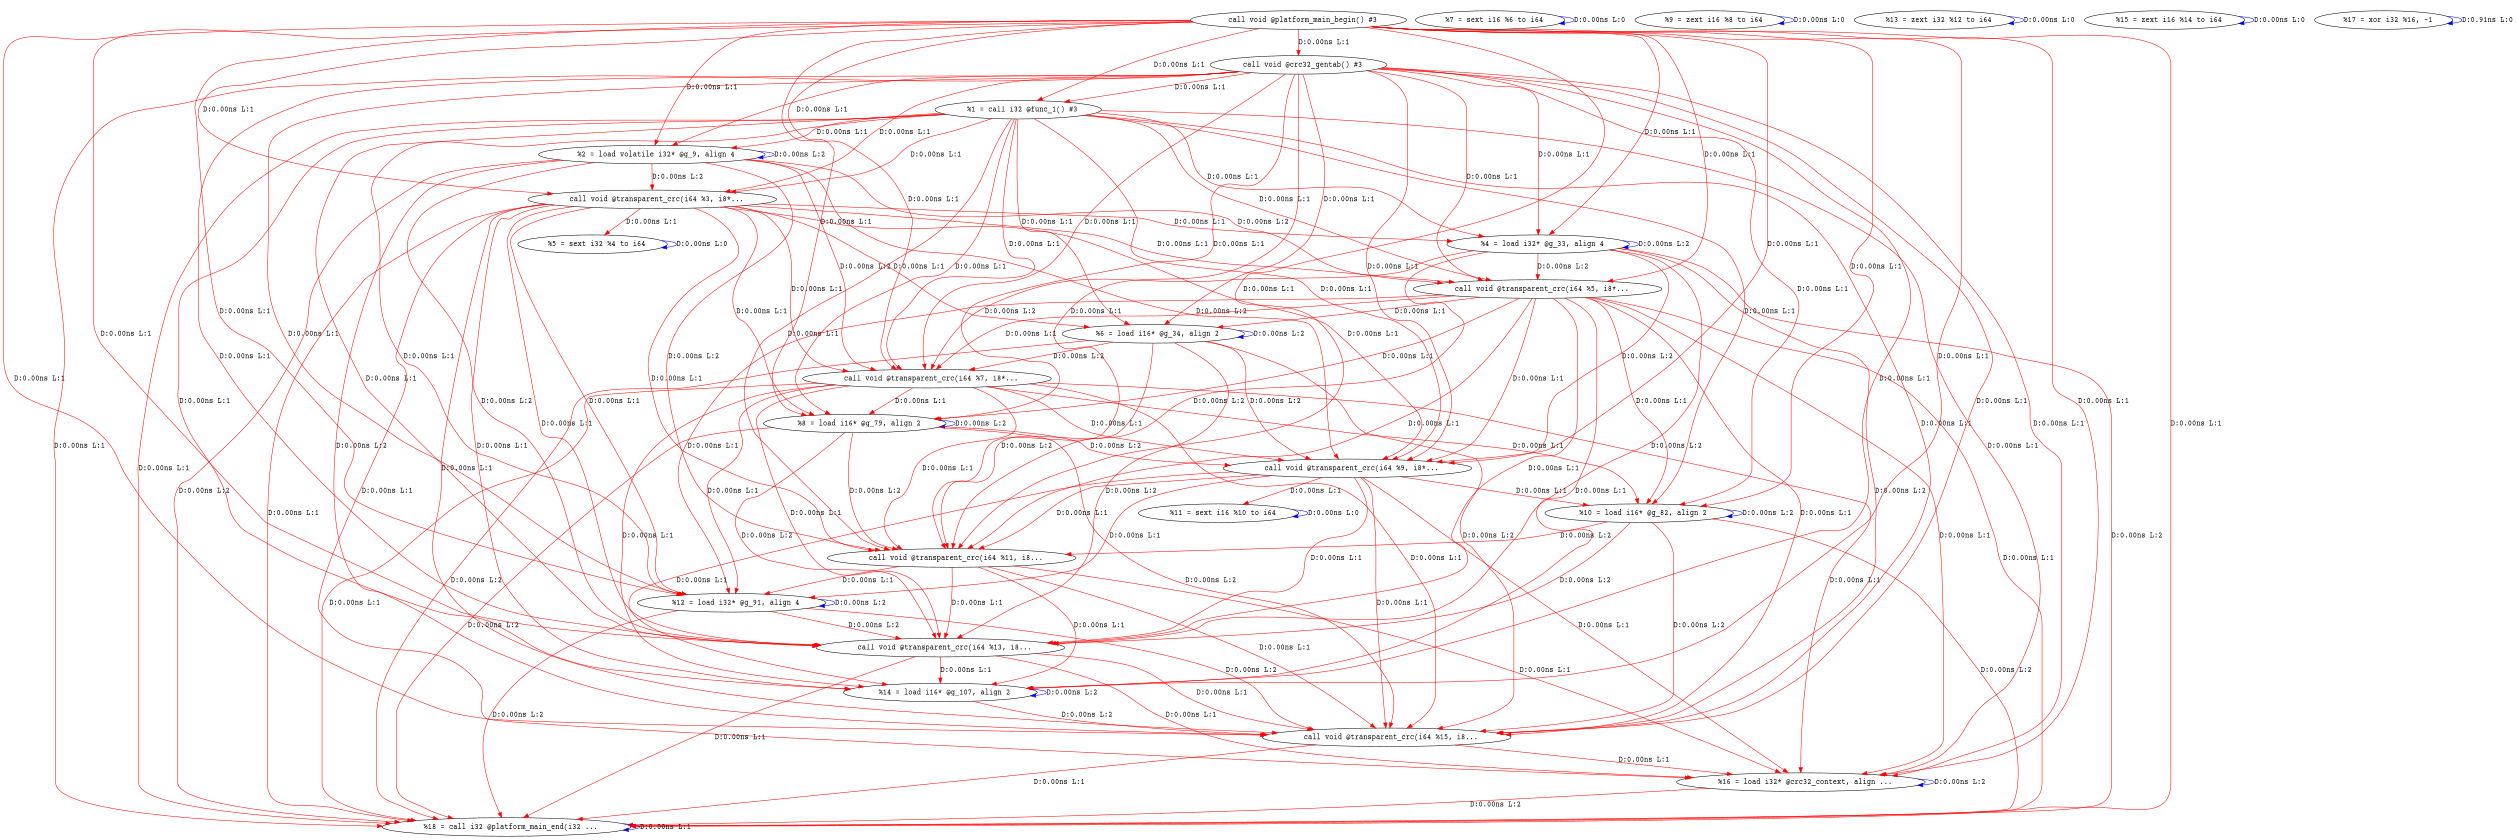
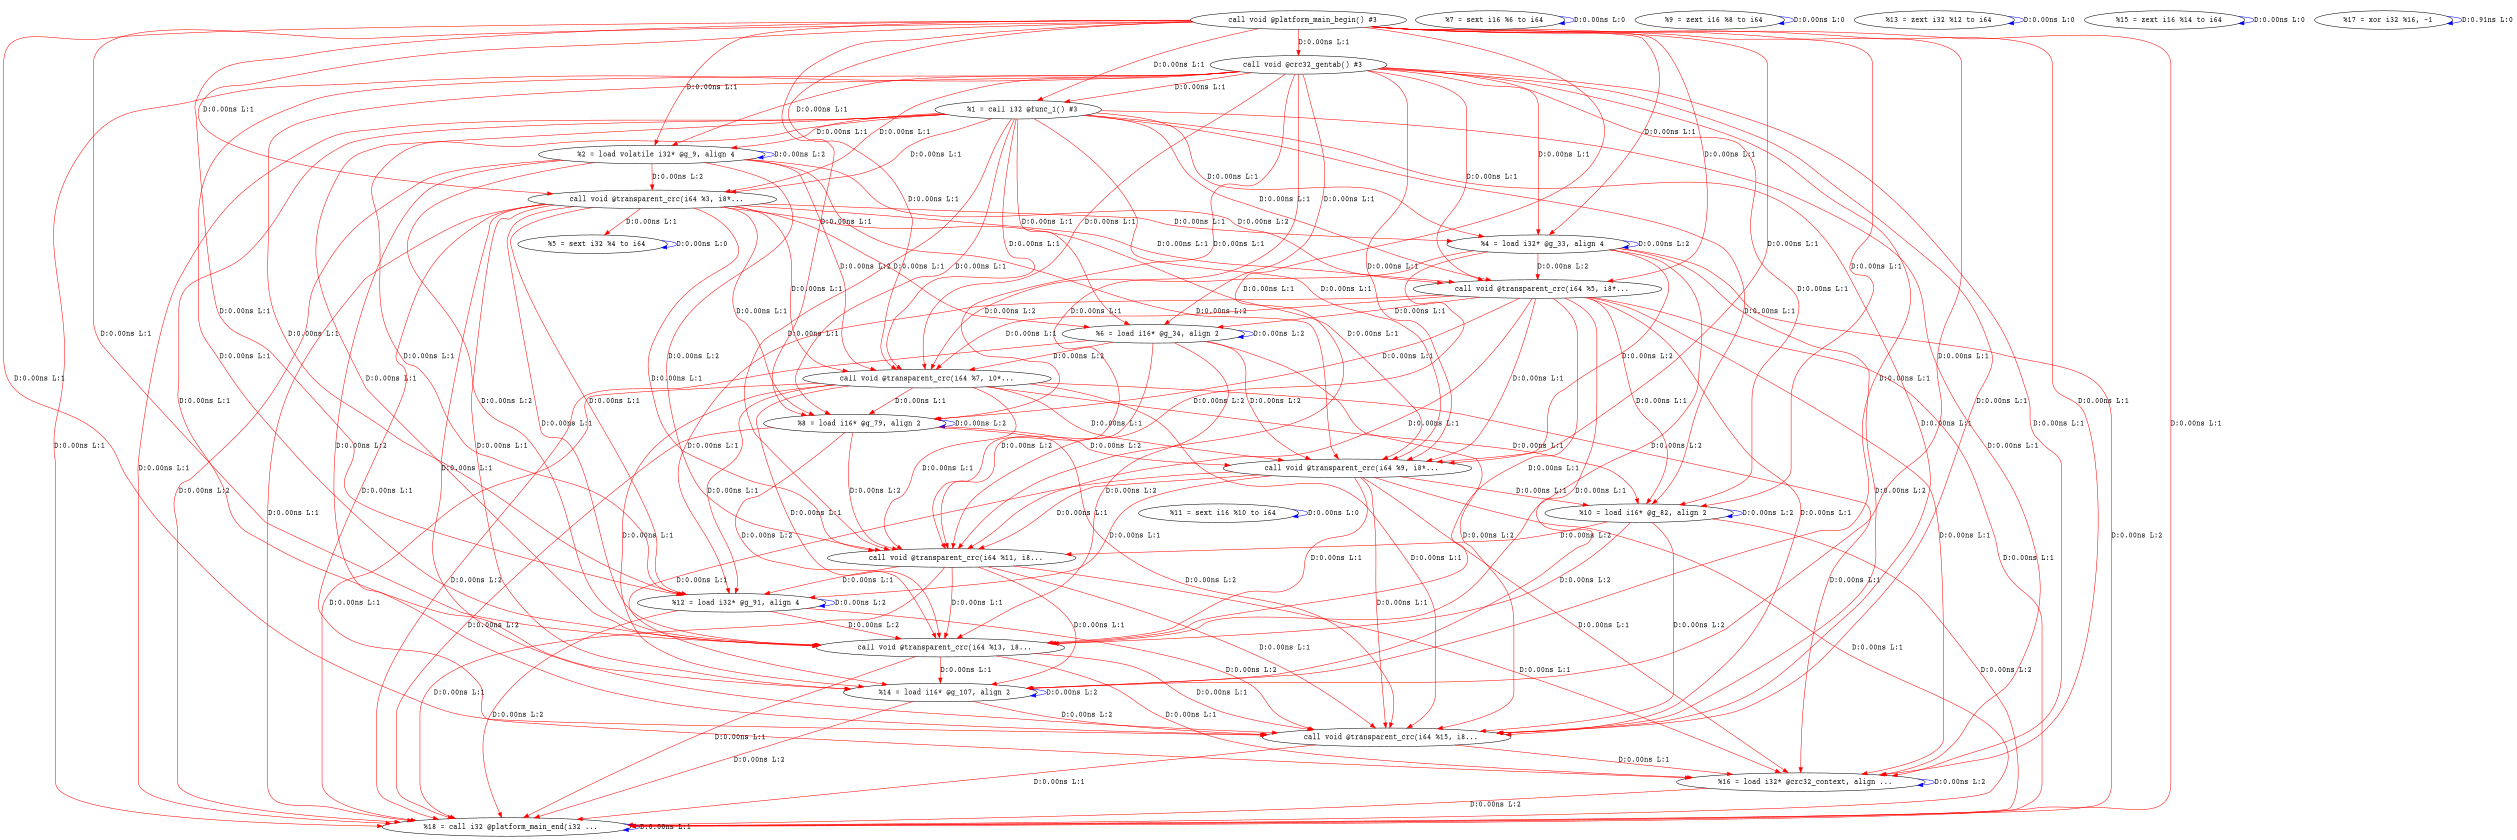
(927, 379) -> (927, 379)
(1285, 490) -> (1687, 811)
none -> (602, 637)
none -> (726, 759)
